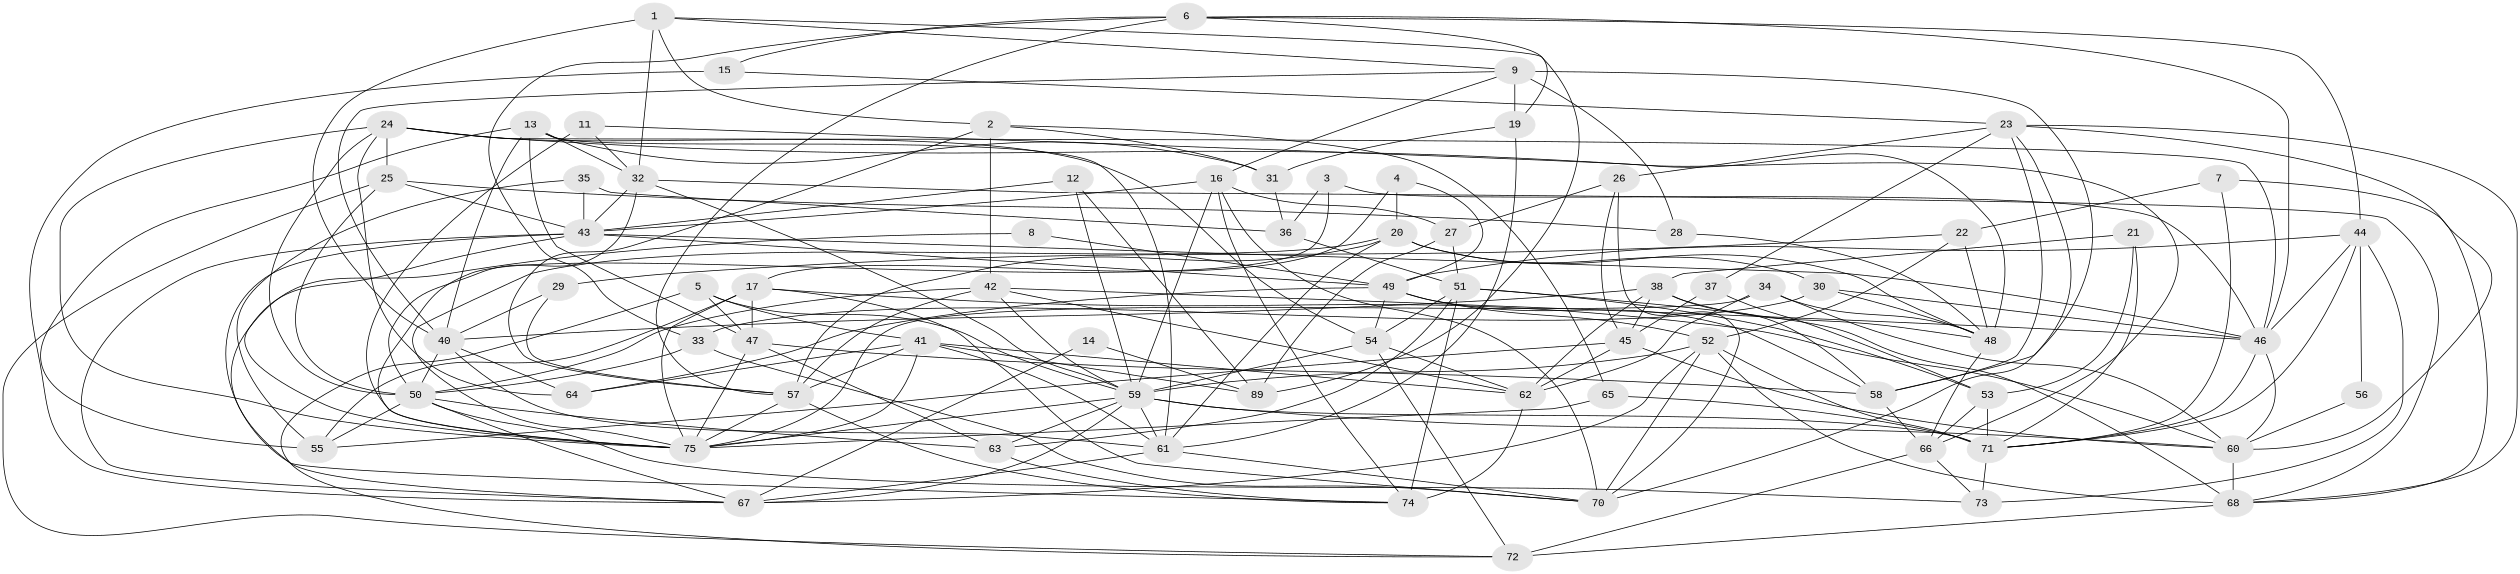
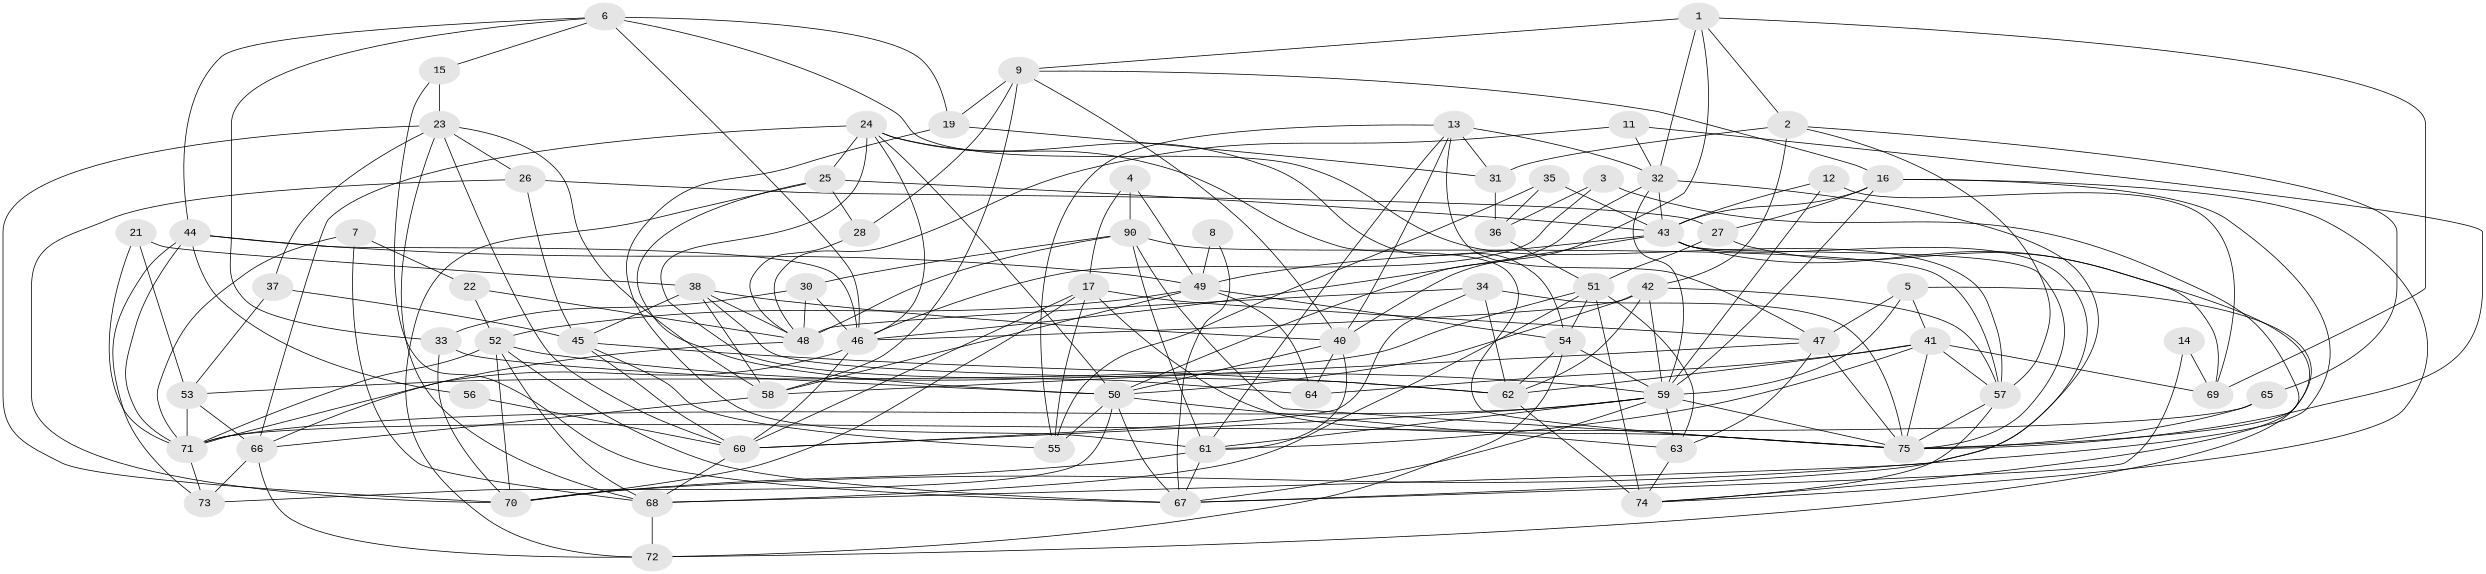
(1397, 233) -> (1130, 233)
(558, 287) -> none
(1257, 395) -> (2213, 395)
